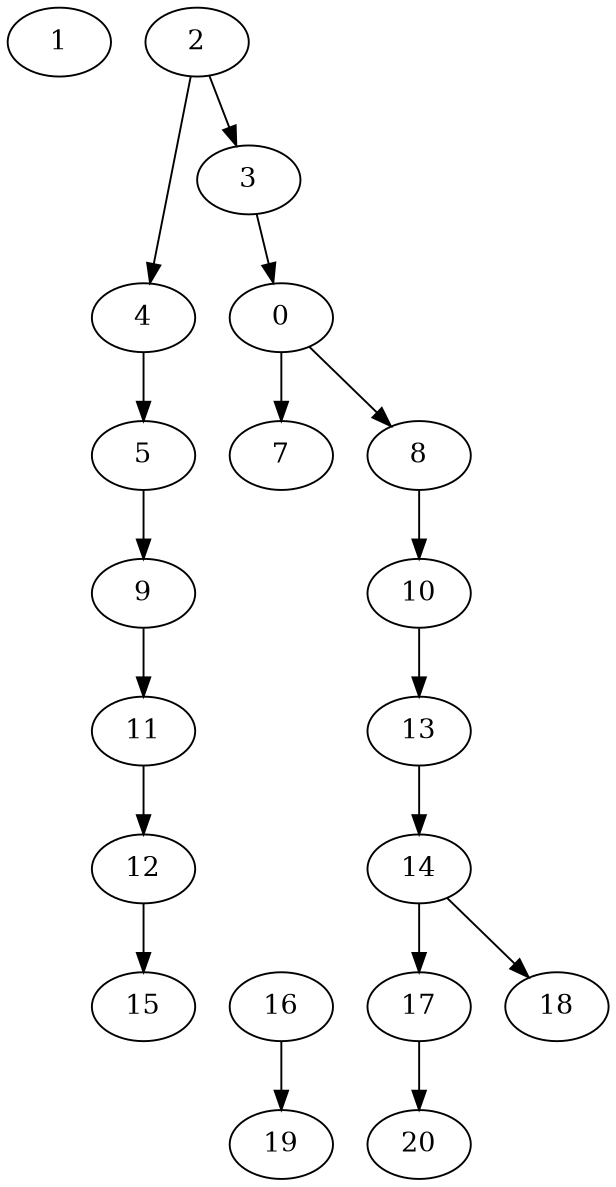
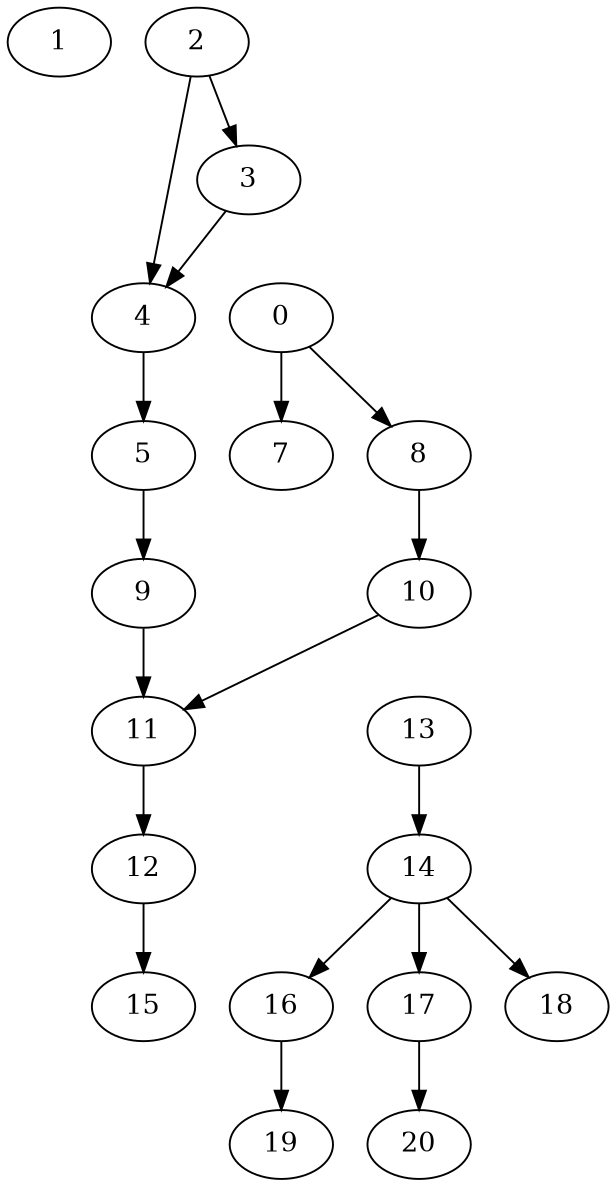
(263, 239) -> (202, 241)
(419, 653) -> (290, 658)
none -> (357, 931)
